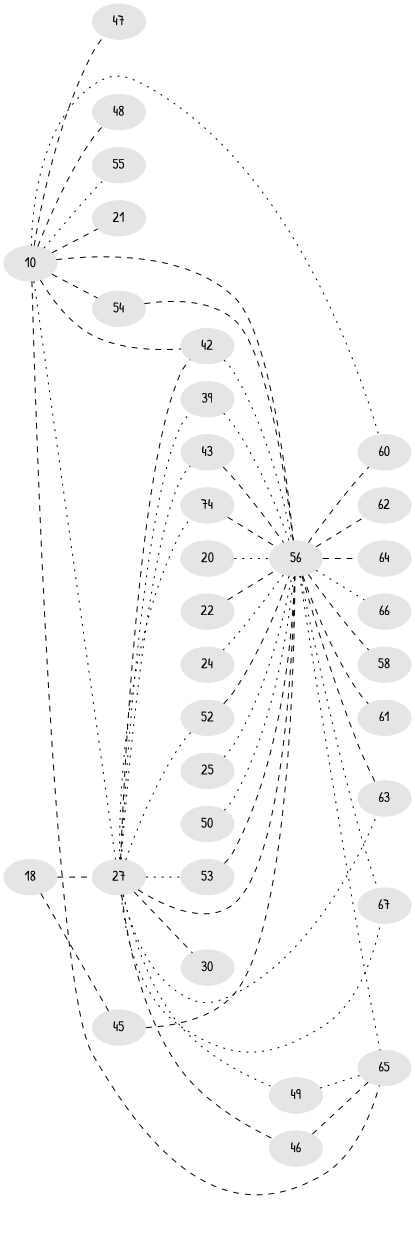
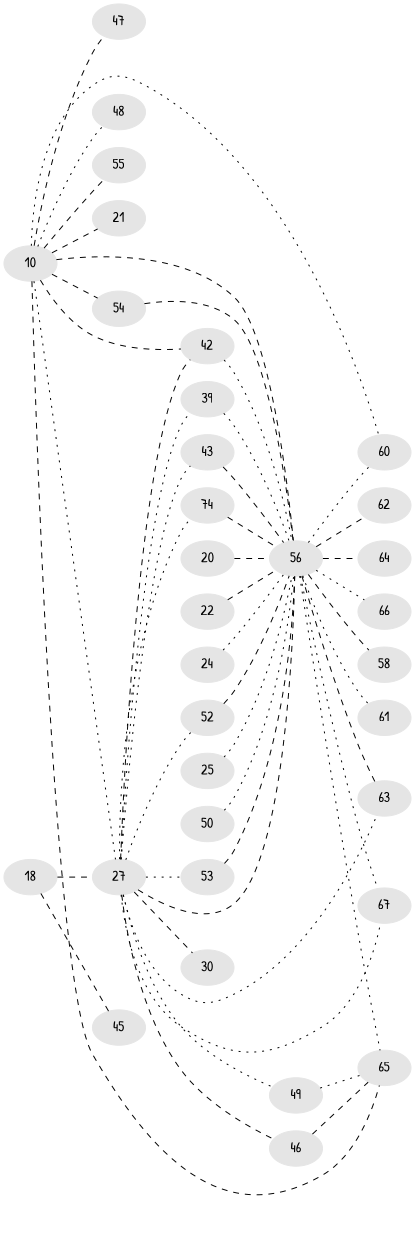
(66, 184) -> (66, 184)
(73, 214) -> (73, 214)
(338, 504) -> (338, 504)
(252, 559) -> (252, 559)
(330, 643) -> (330, 643)
(279, 837) -> none
